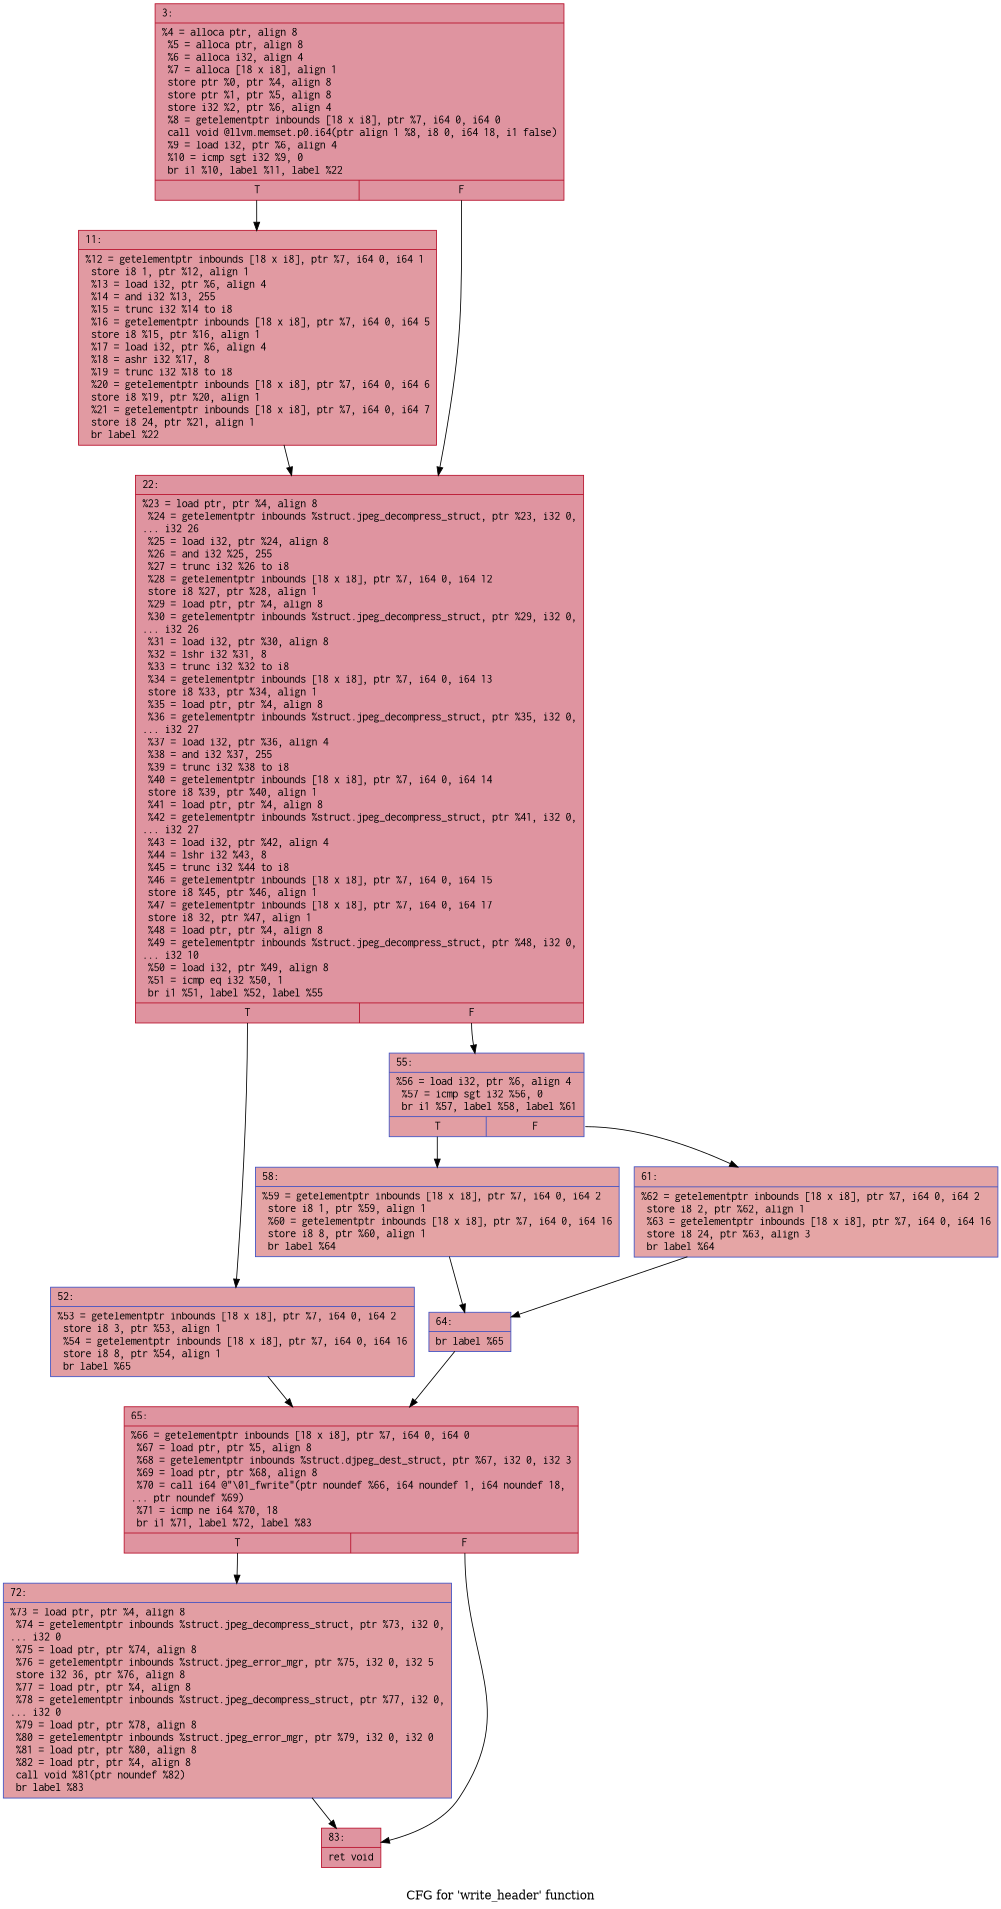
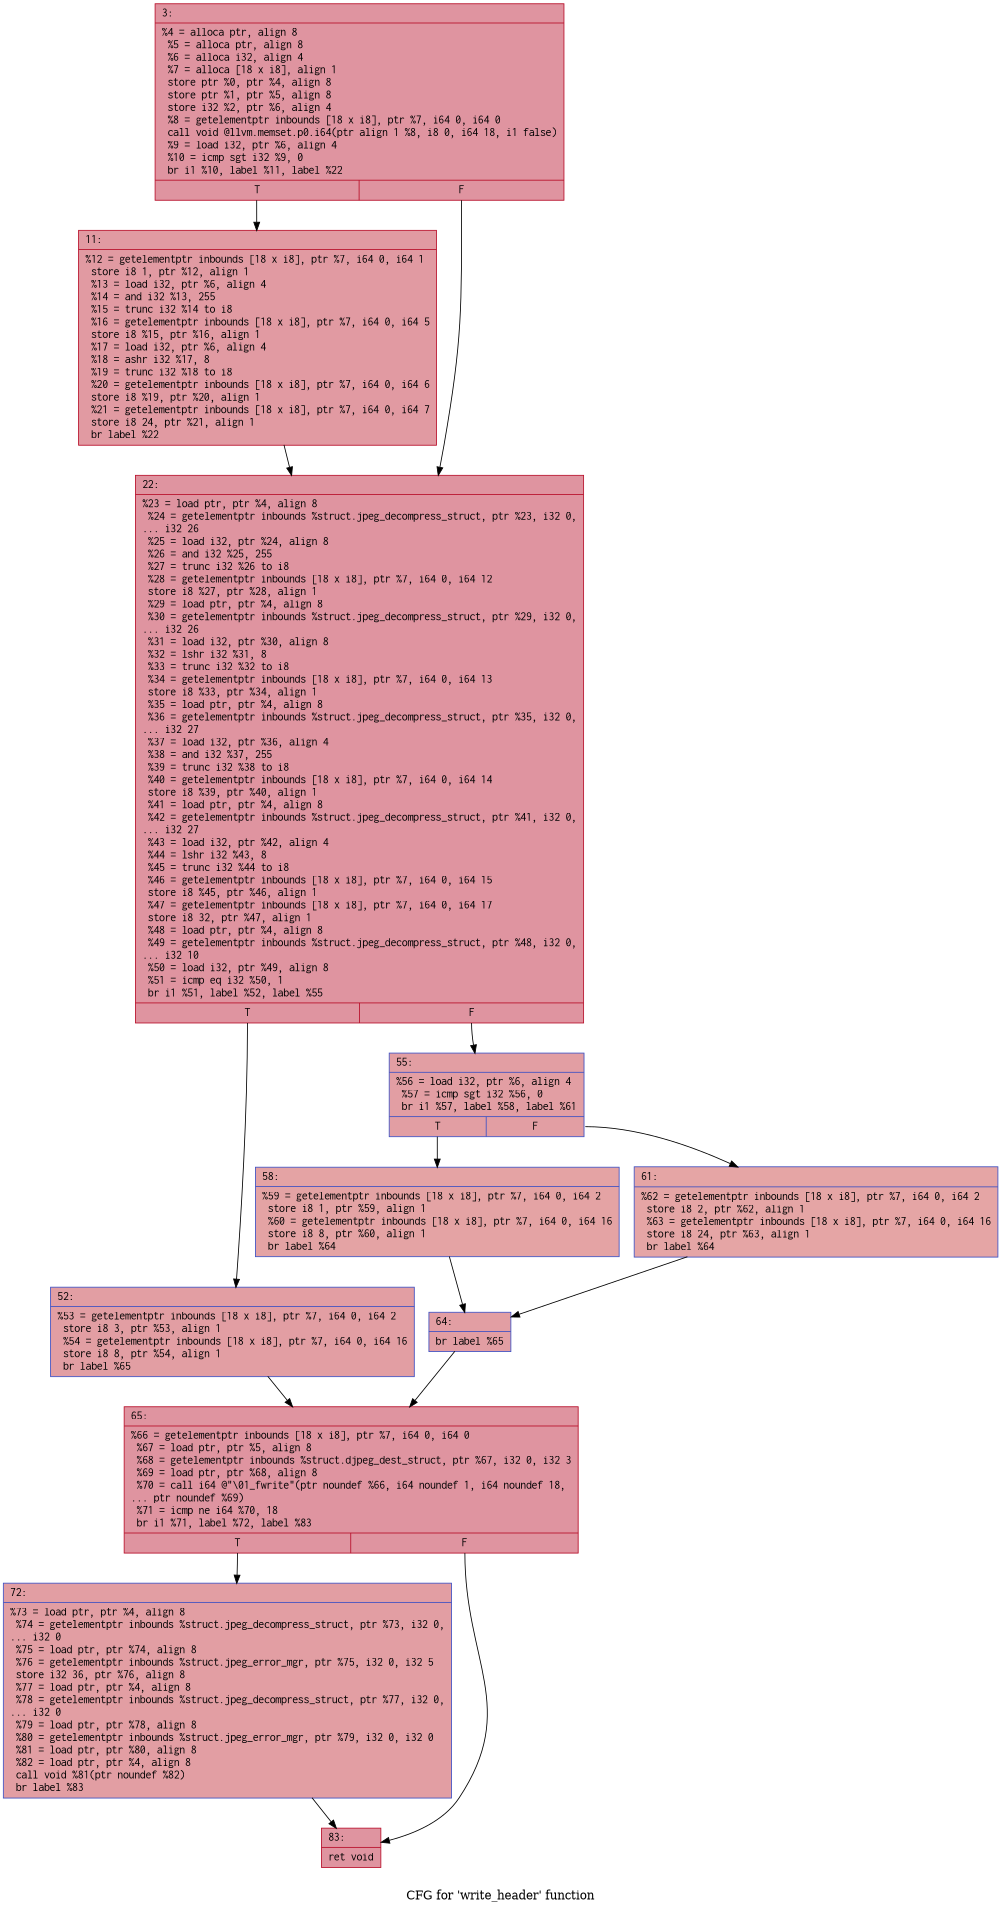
(726, 1234) -> (726, 1234)
